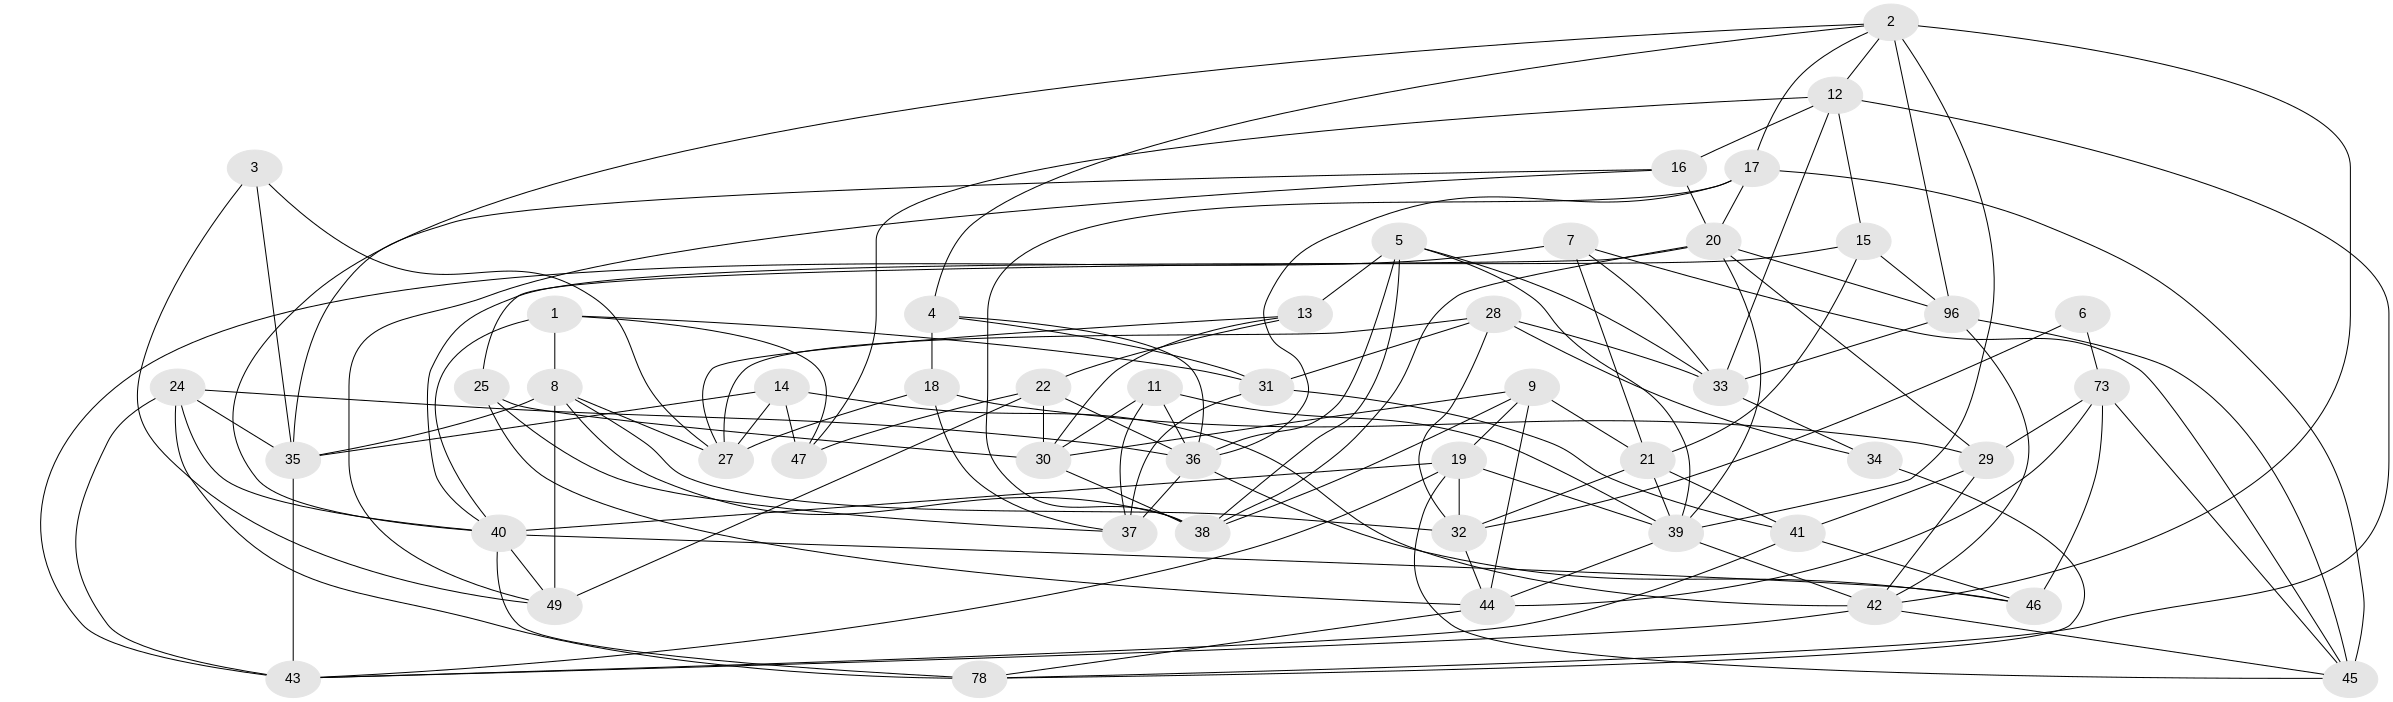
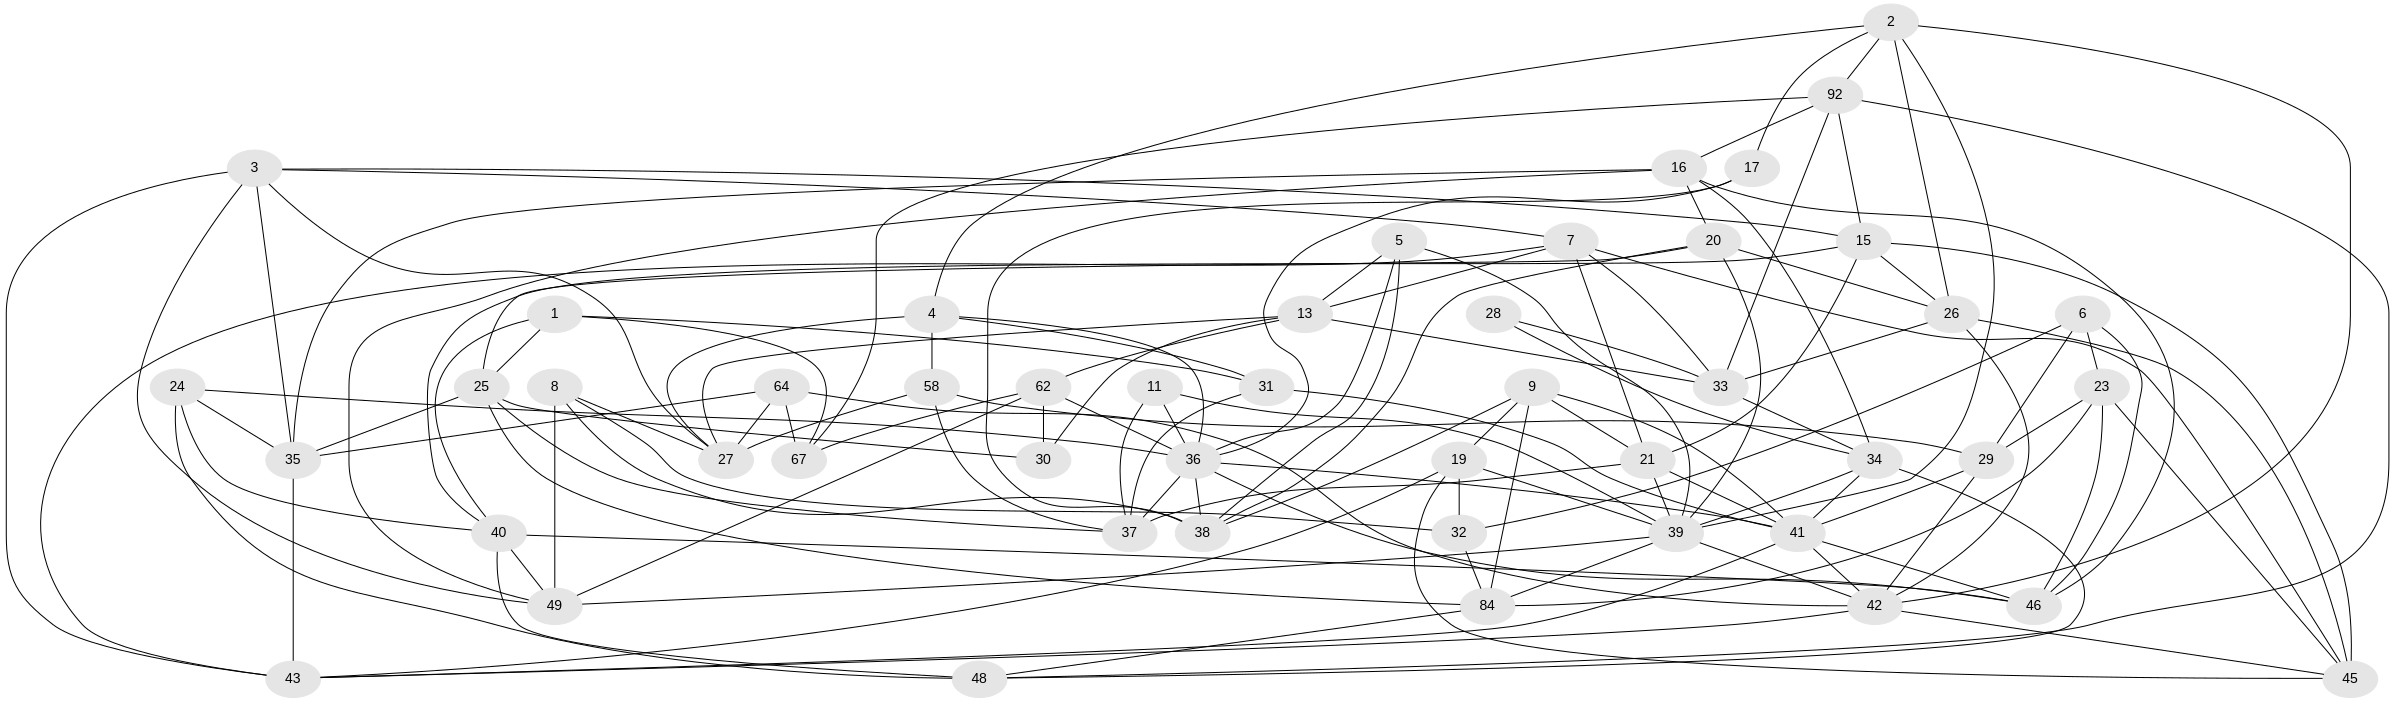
(1835, 95) -> (1835, 95)
(854, 119) -> none
none -> (944, 178)
none -> (977, 193)
(1733, 205) -> none
none -> (2086, 271)
none -> (1438, 278)
(2182, 298) -> (2212, 355)
(1569, 299) -> (1513, 351)
none -> (1802, 299)
(1952, 314) -> (1952, 314)
(1146, 335) -> (731, 341)
(555, 351) -> (518, 351)
(1376, 352) -> none
(1856, 356) -> (2035, 387)
(782, 387) -> (782, 387)
(932, 387) -> (932, 387)
(1043, 387) -> (1043, 387)
(2102, 387) -> (2102, 387)
(1099, 424) -> none
(423, 433) -> (387, 424)
(1222, 433) -> (1674, 437)
(1420, 450) -> none
(799, 460) -> (799, 460)
none -> (2127, 463)
none -> (1497, 488)
none -> (1844, 489)
(1047, 492) -> none
(1124, 496) -> (1198, 497)
(1550, 498) -> (1384, 486)
none -> (1777, 499)
none -> (1836, 570)
none -> (1196, 572)
(85, 585) -> (6, 446)
(1488, 606) -> (1488, 606)
(980, 679) -> (980, 679)
